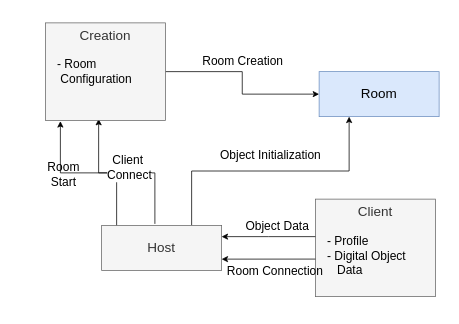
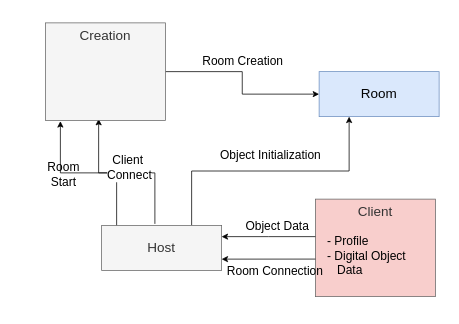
(105, 72) -> none
(375, 248) -> (375, 248)
